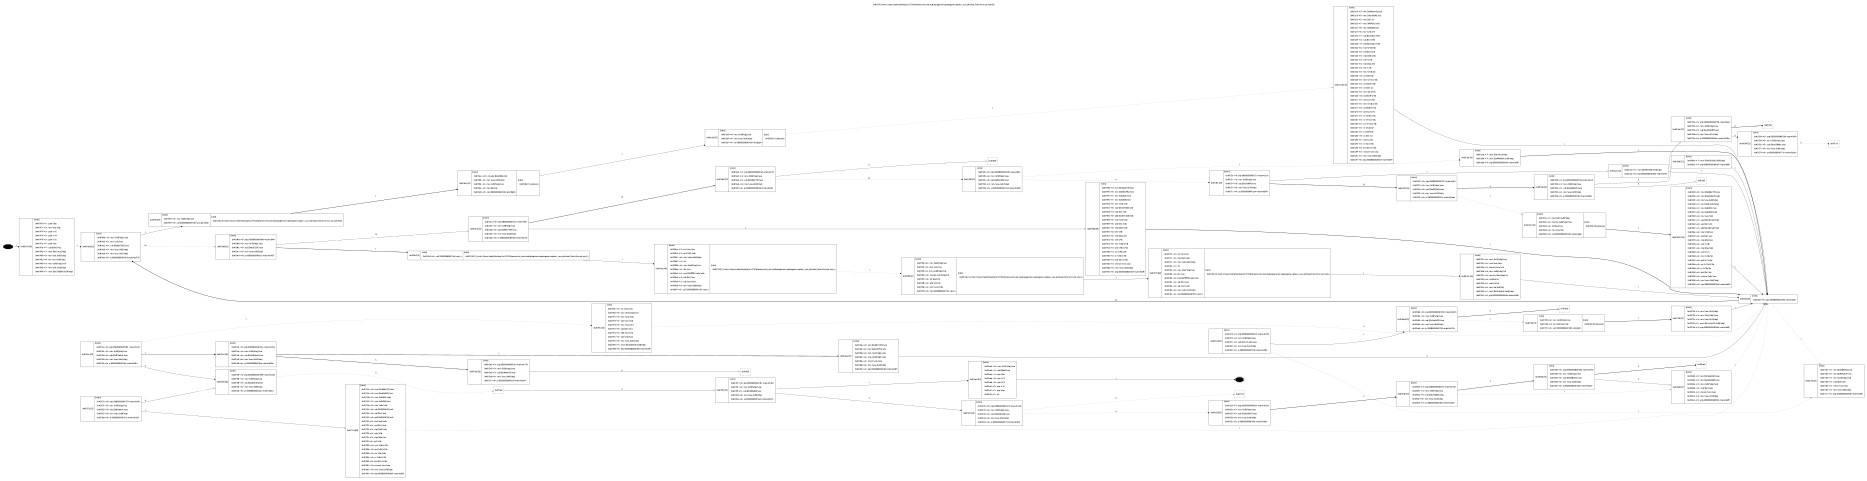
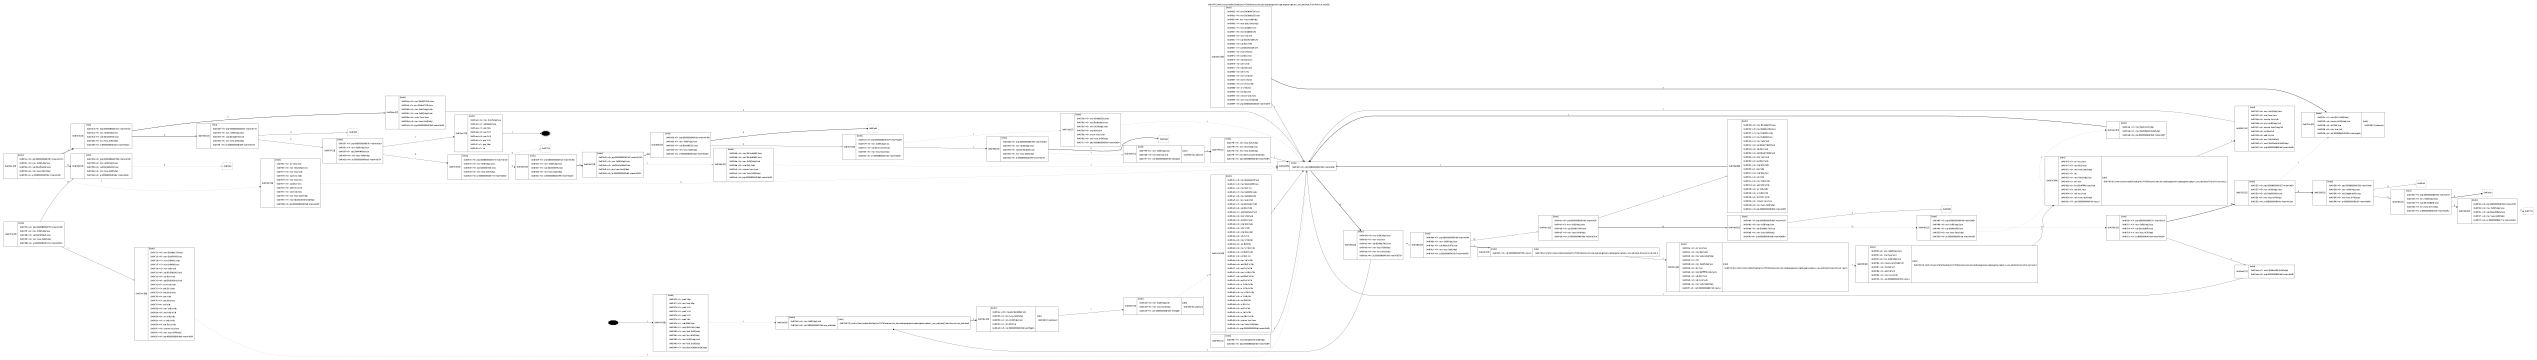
(1638, 232) -> (1800, 89)
(77, 247) -> (741, 323)
(1796, 334) -> (1217, 124)
(1632, 382) -> (776, 146)
(609, 390) -> (290, 143)
